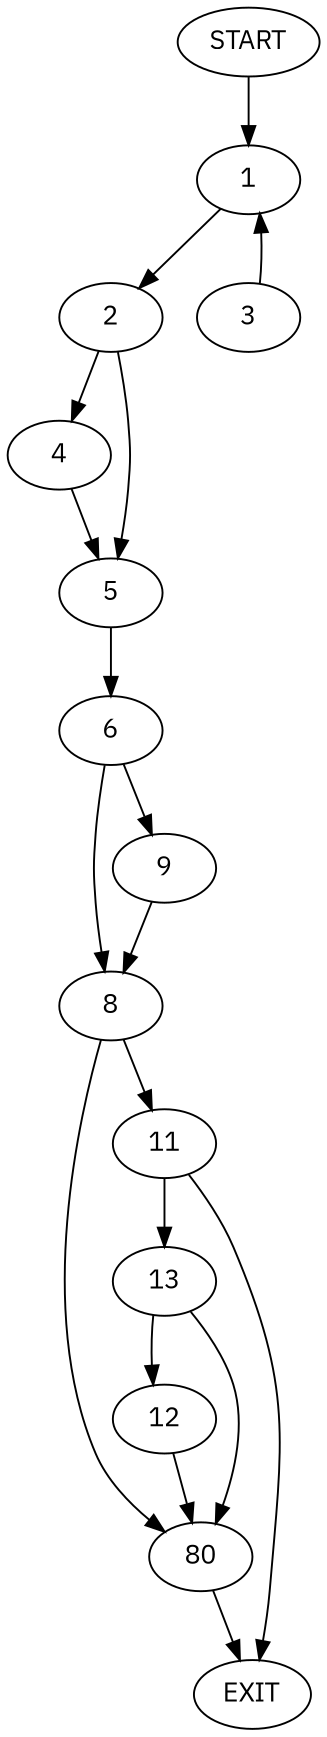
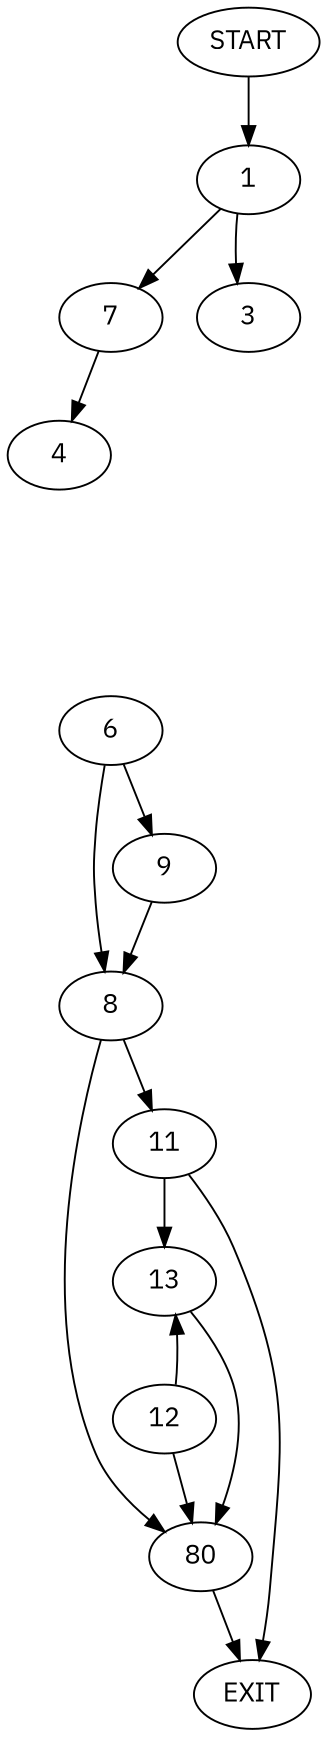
(261, 258) -> (236, 239)
(111, 317) -> (111, 317)
(111, 593) -> none
(152, 1340) -> (177, 1360)
